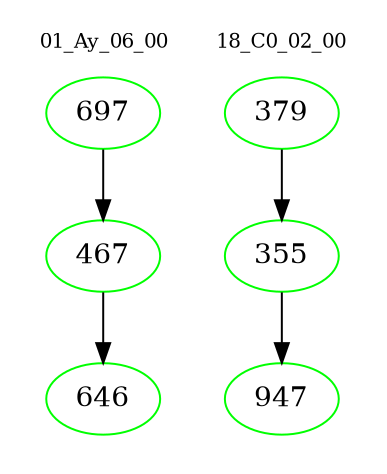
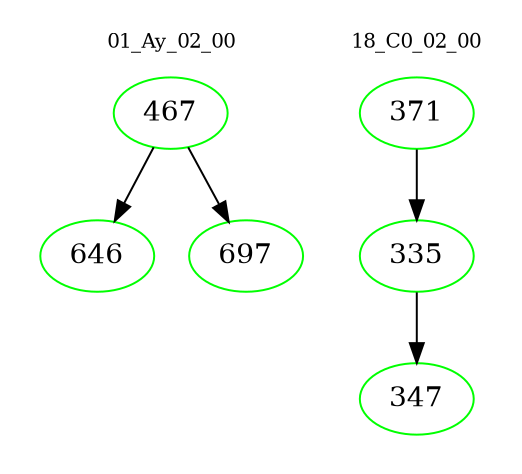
(104, 43) -> (172, 43)
(282, 113) -> (417, 113)
(103, 175) -> (204, 176)
(282, 256) -> (417, 256)
(282, 399) -> (417, 399)
